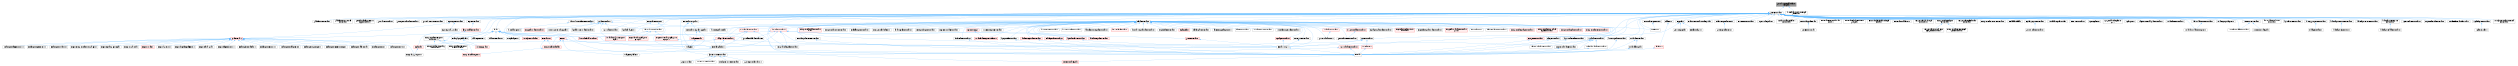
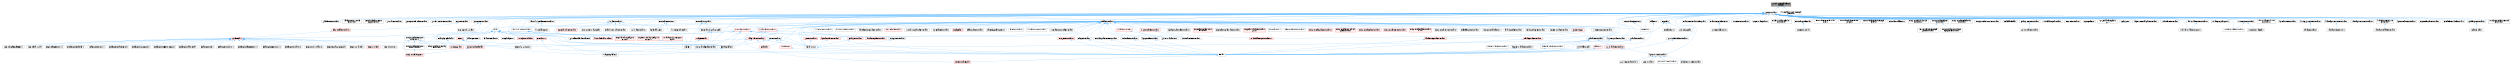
(84, 47) -> (314, 47)
(416, 52) -> (639, 43)
